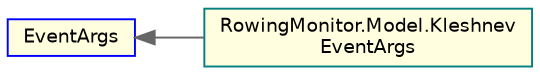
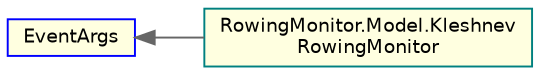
(368, 38) -> (368, 38)
